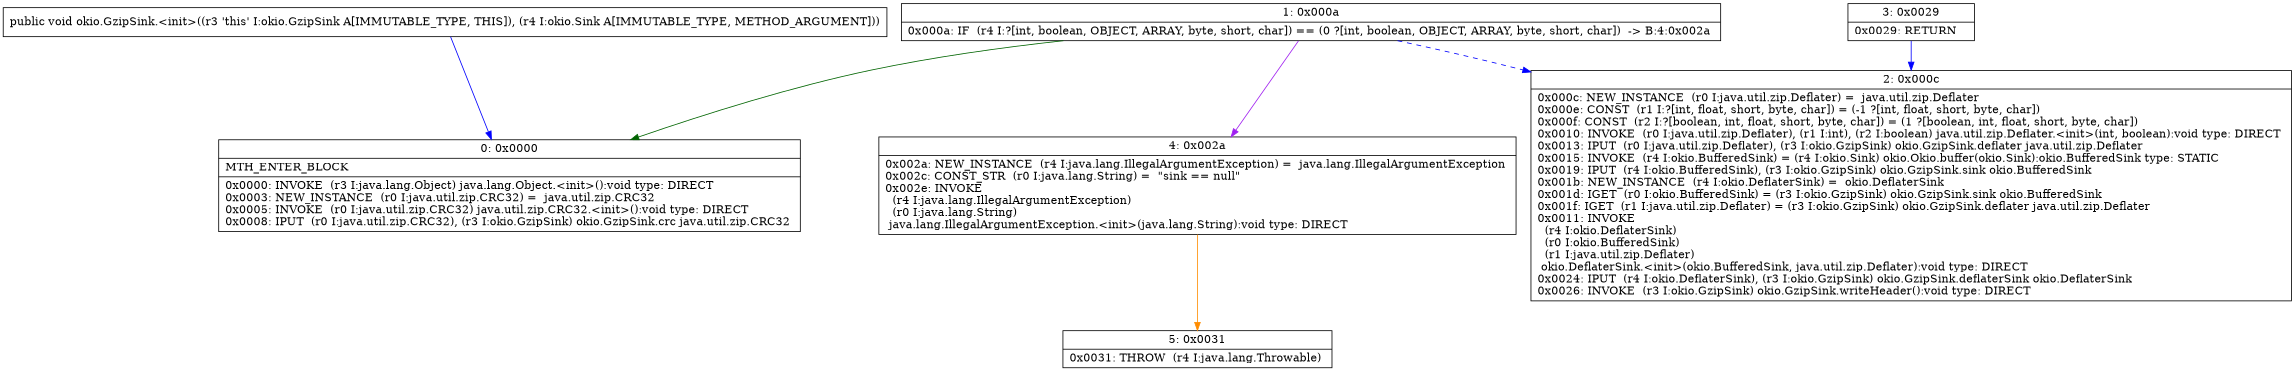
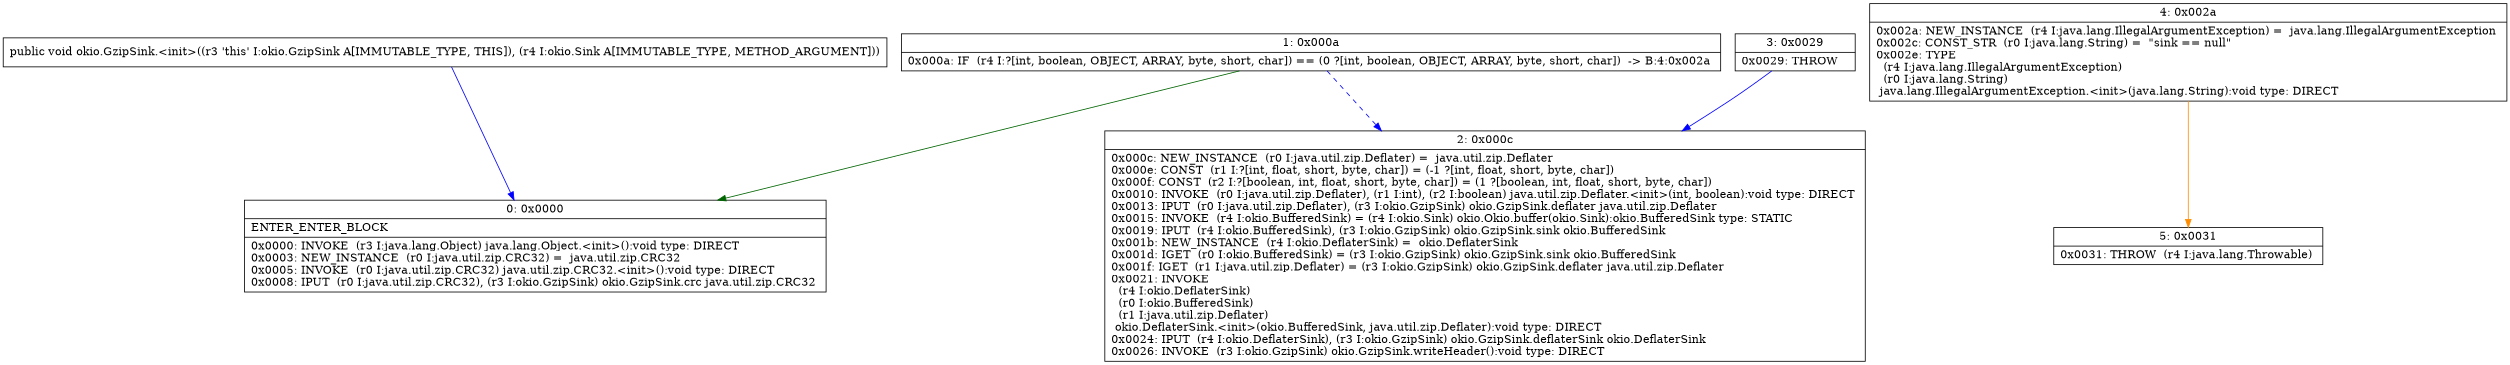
(1911, 31) -> (1795, 61)
(1267, 85) -> none
(287, 167) -> (320, 228)
(938, 188) -> (1920, 55)
(1590, 219) -> (1164, 279)
